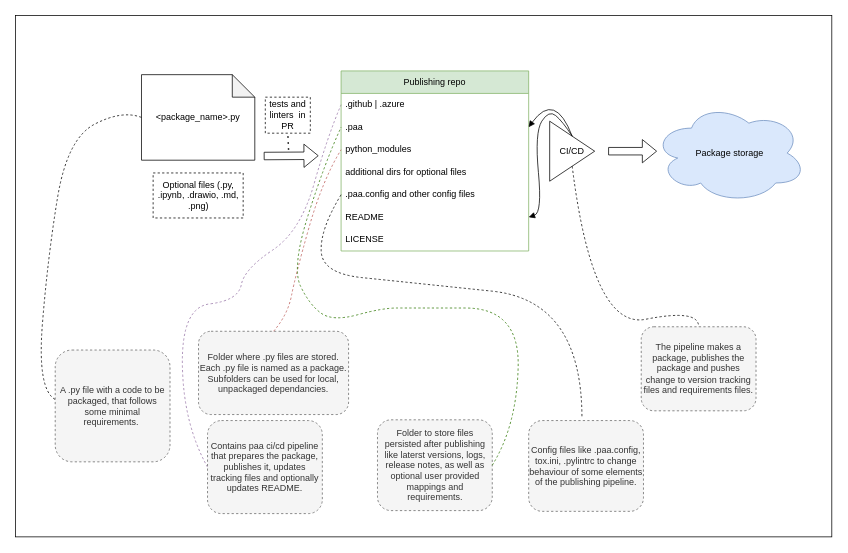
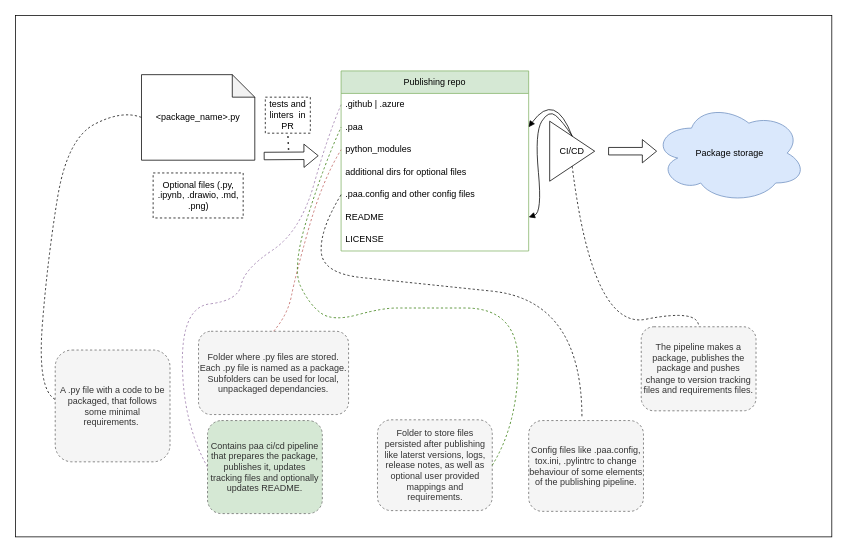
(265, 467) -> (265, 467)
